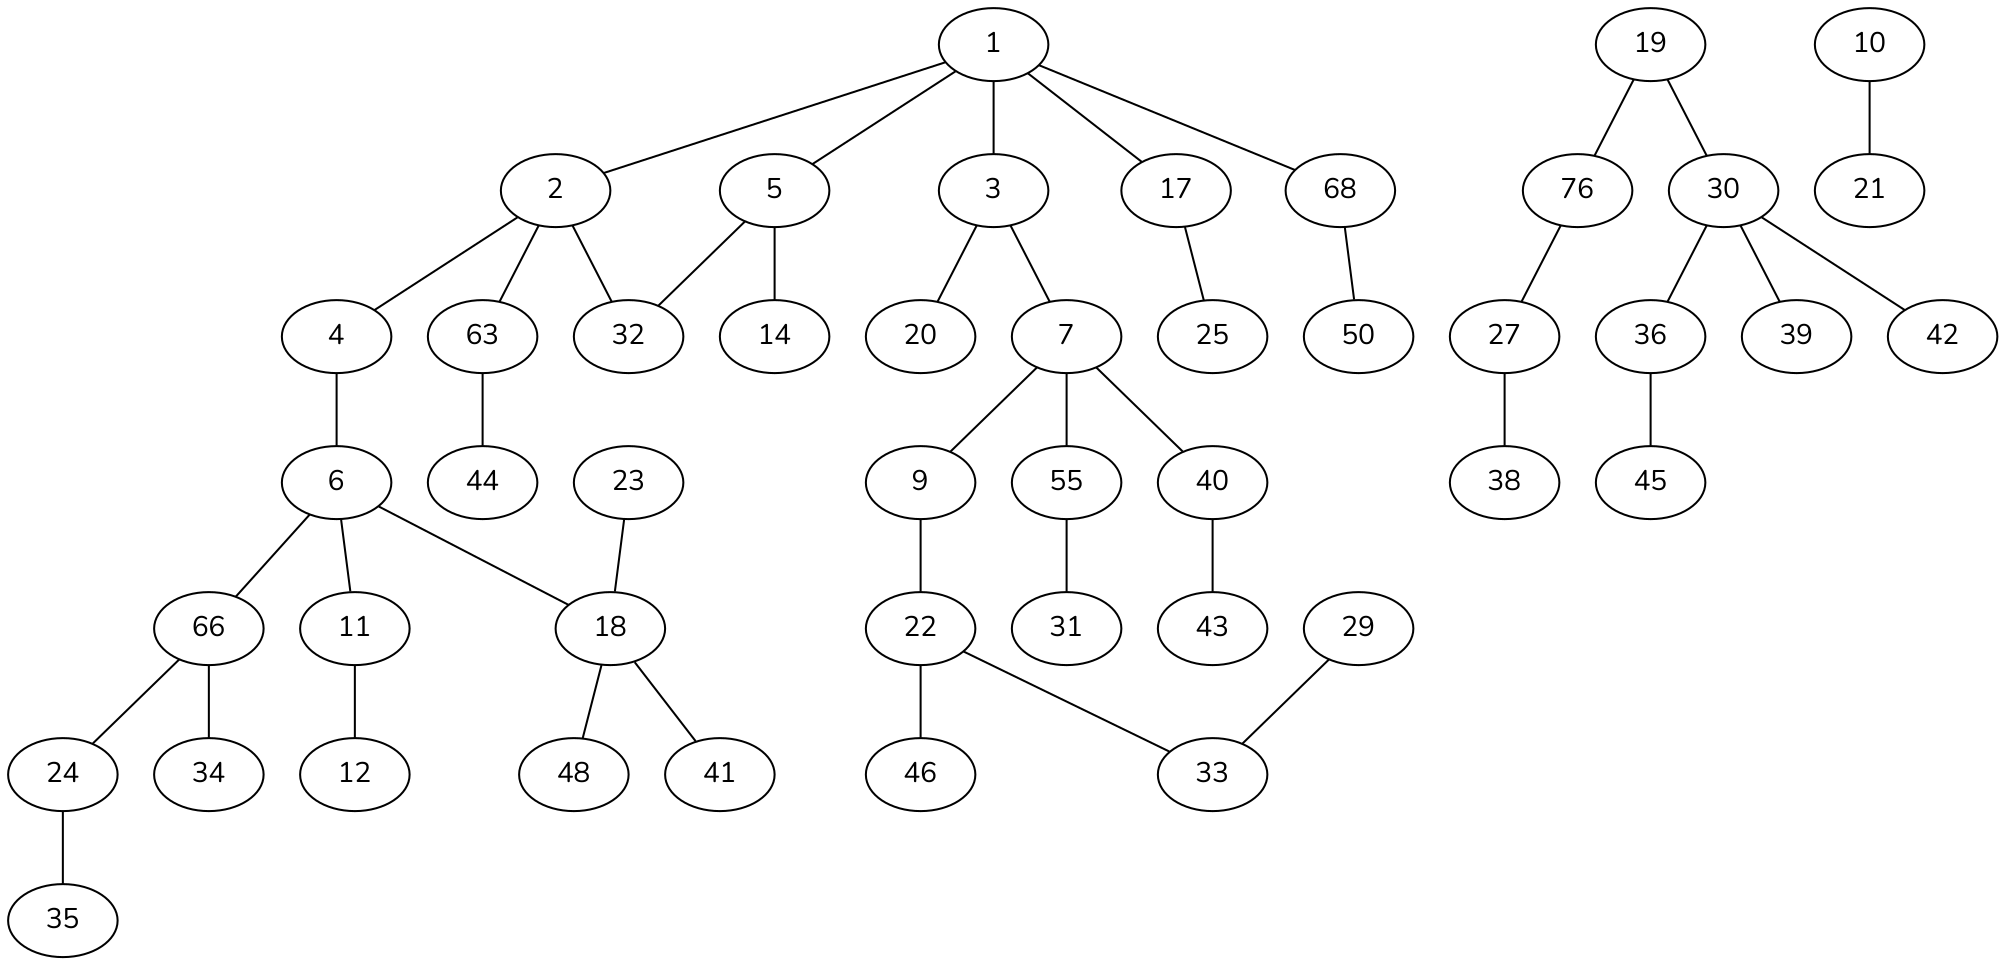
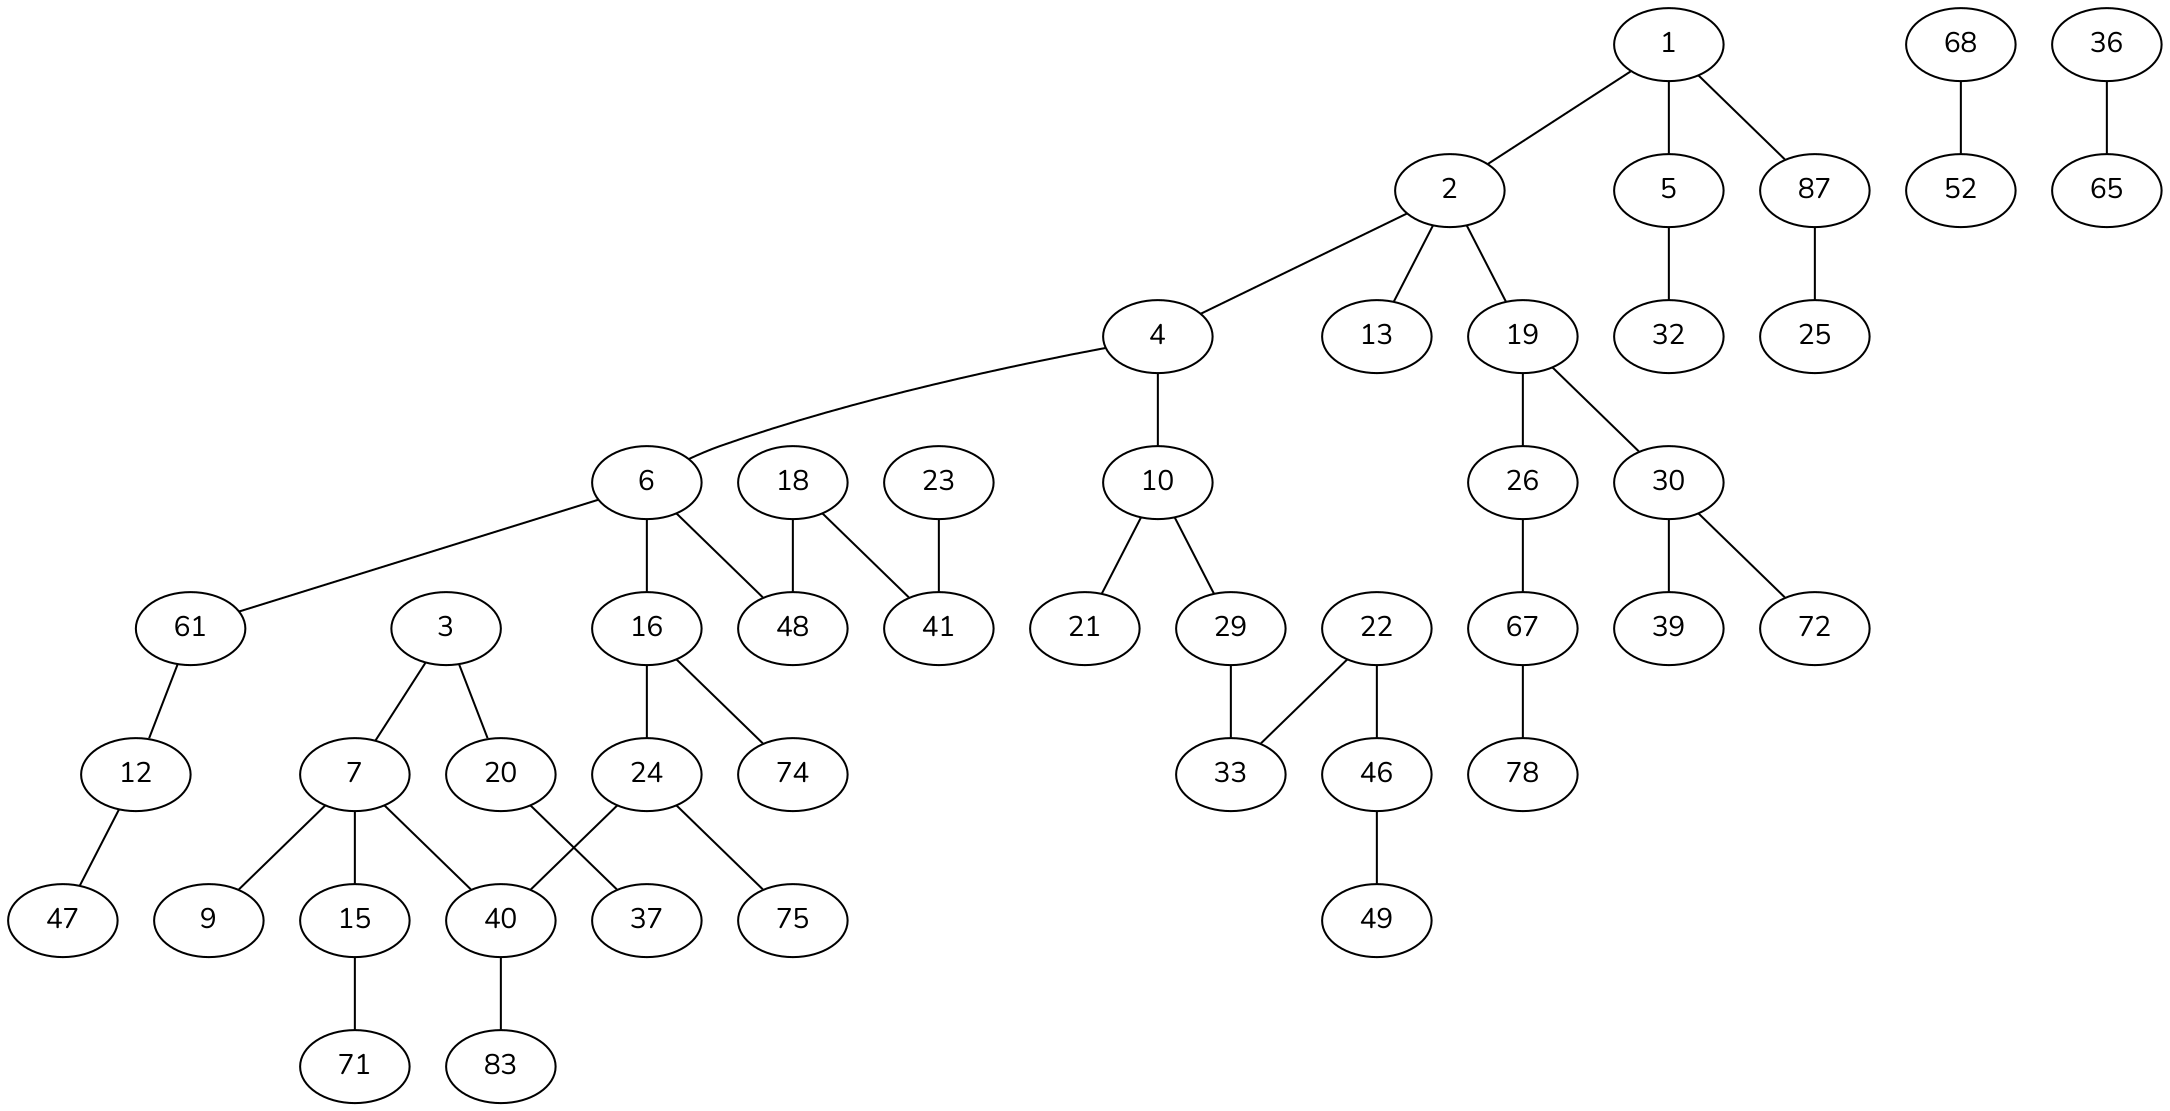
(994, 118) -> none
(1167, 118) -> none
(1176, 191) -> (1815, 191)
(1578, 191) -> (1523, 483)
(592, 264) -> (1486, 264)
(1687, 264) -> none
(483, 337) -> (1377, 337)
(775, 337) -> none
(1359, 337) -> (1961, 191)
(1505, 337) -> (1523, 629)
(1943, 337) -> (1815, 629)
none -> (1158, 410)
(483, 483) -> none
(1067, 483) -> (355, 921)
(1505, 483) -> (1523, 775)
(1651, 483) -> (2107, 191)
(620, 555) -> (939, 556)
(474, 556) -> (720, 555)
(921, 556) -> none
none -> (1194, 556)
(209, 629) -> (647, 629)
(355, 629) -> (191, 629)
(1067, 629) -> (355, 1067)
(1213, 629) -> (501, 1067)
(209, 775) -> (793, 775)
none -> (583, 839)
none -> (63, 921)
(63, 921) -> (793, 921)
none -> (647, 921)
none -> (1377, 921)
